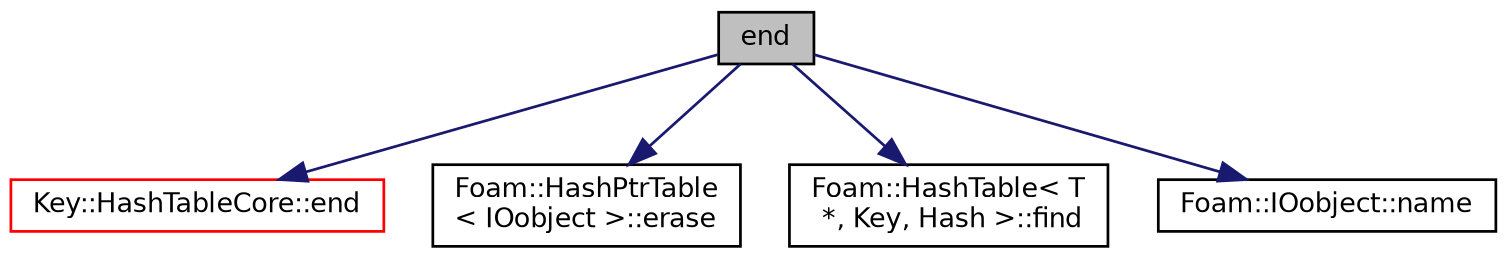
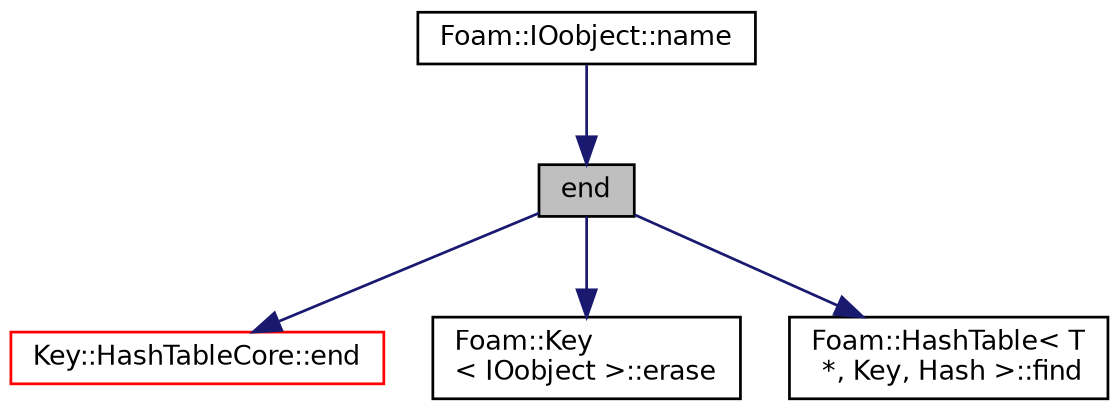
(1017, 113) -> (587, 101)
(587, 206) -> (587, 358)
